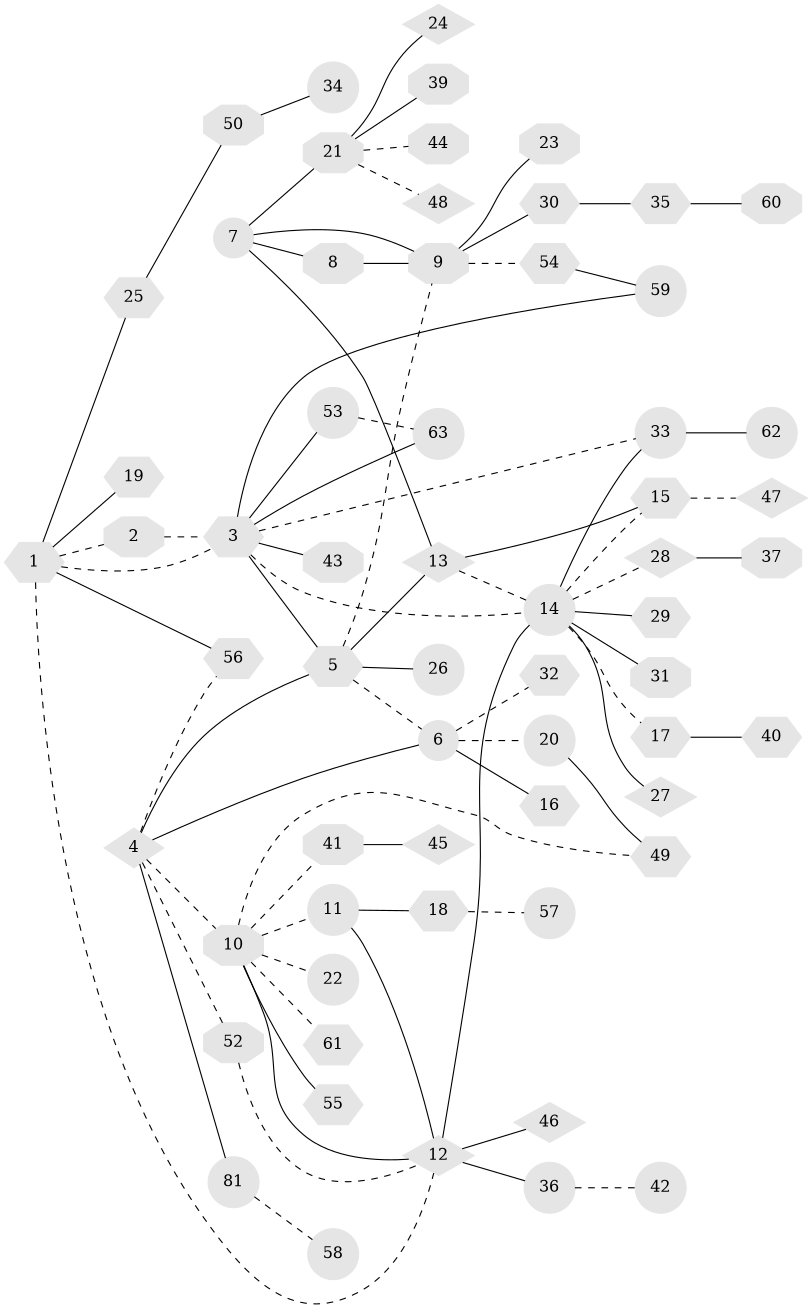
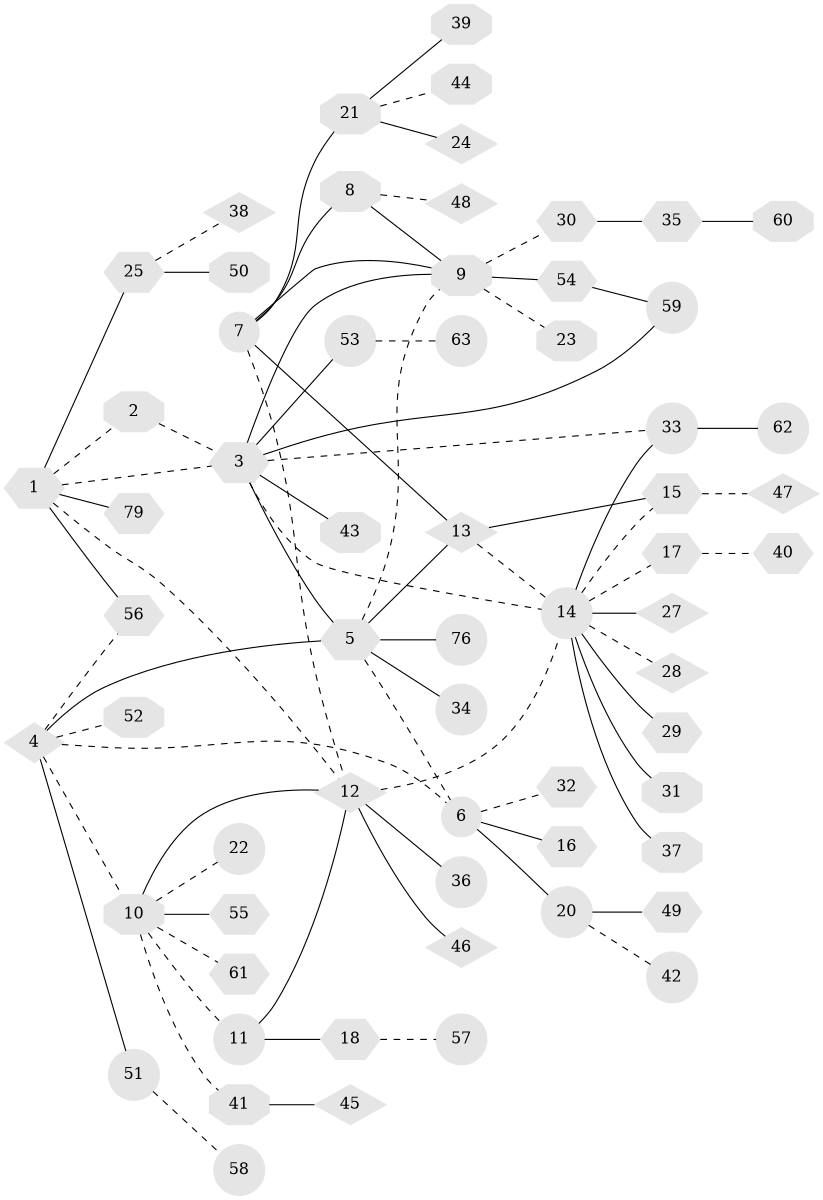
(285, 106) -> (405, 674)
(388, 180) -> (406, 198)
(494, 204) -> (514, 308)
none -> (239, 212)
(495, 233) -> (515, 248)
(494, 263) -> (515, 278)
(134, 477) -> (134, 514)
(333, 481) -> (304, 317)
(719, 558) -> (599, 743)
(439, 670) -> (461, 640)
(716, 737) -> (728, 553)
(492, 741) -> (513, 862)
(283, 785) -> (262, 742)
(405, 796) -> none
(480, 877) -> (497, 745)
(299, 1168) -> (293, 530)
(234, 1182) -> (134, 1075)
(605, 1188) -> (620, 945)
